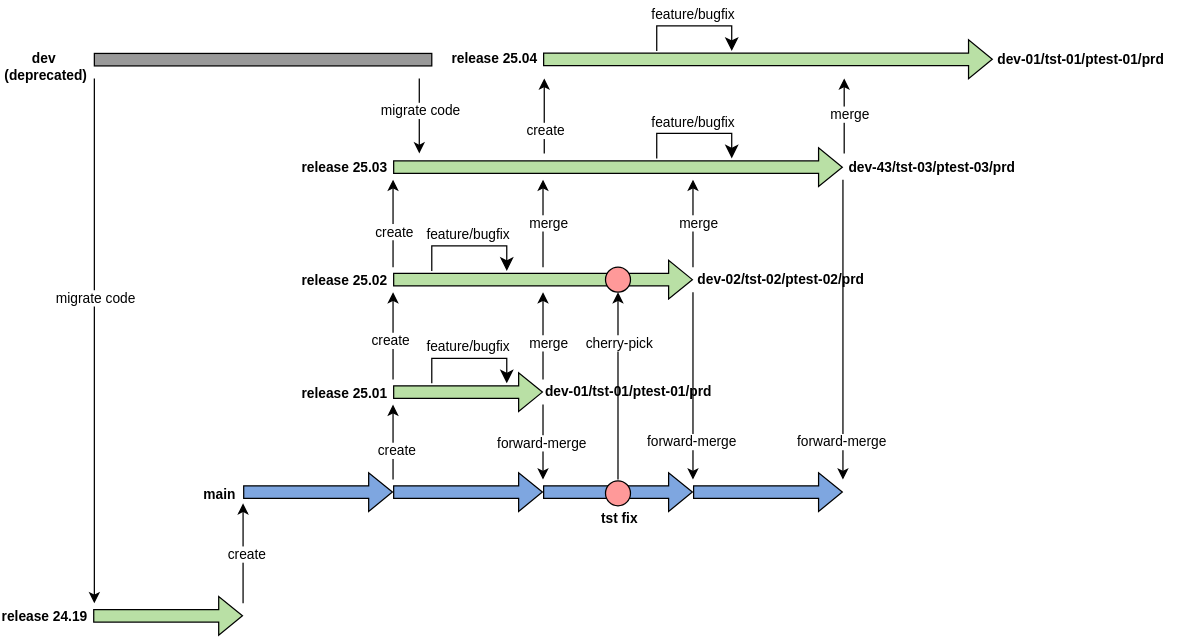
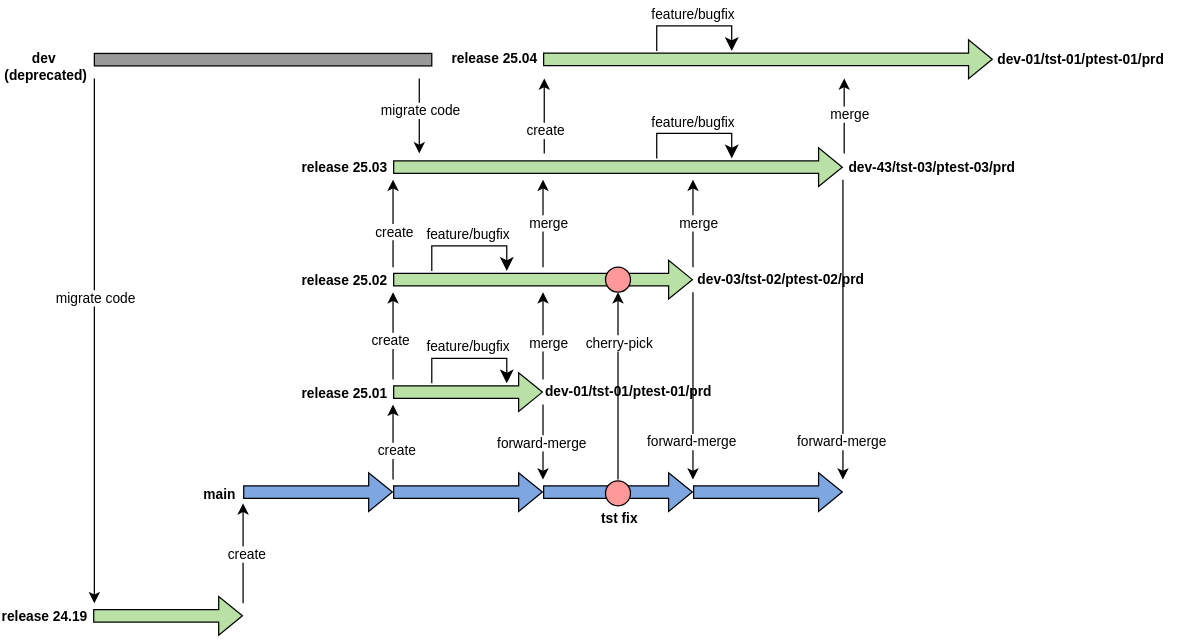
(772, 289) -> (772, 289)
